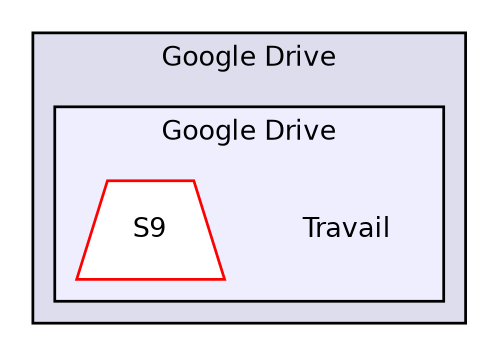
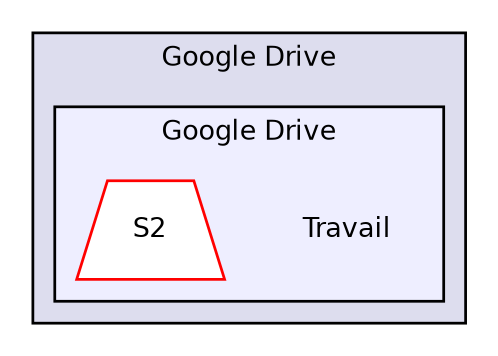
(151, 230) -> (151, 230)
